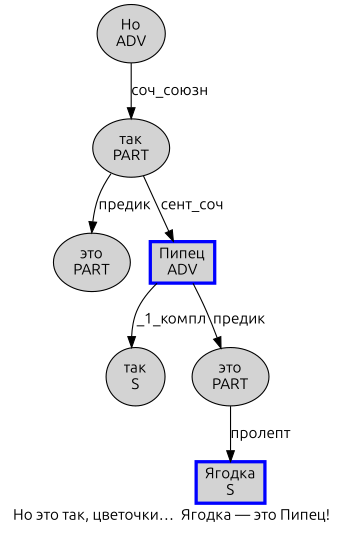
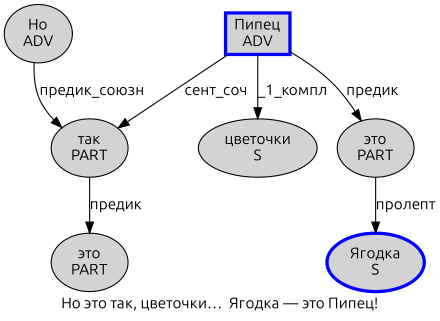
(170, 91) -> (92, 91)
(156, 204) -> (178, 88)
(136, 377) -> (258, 148)
(231, 482) -> (376, 262)
